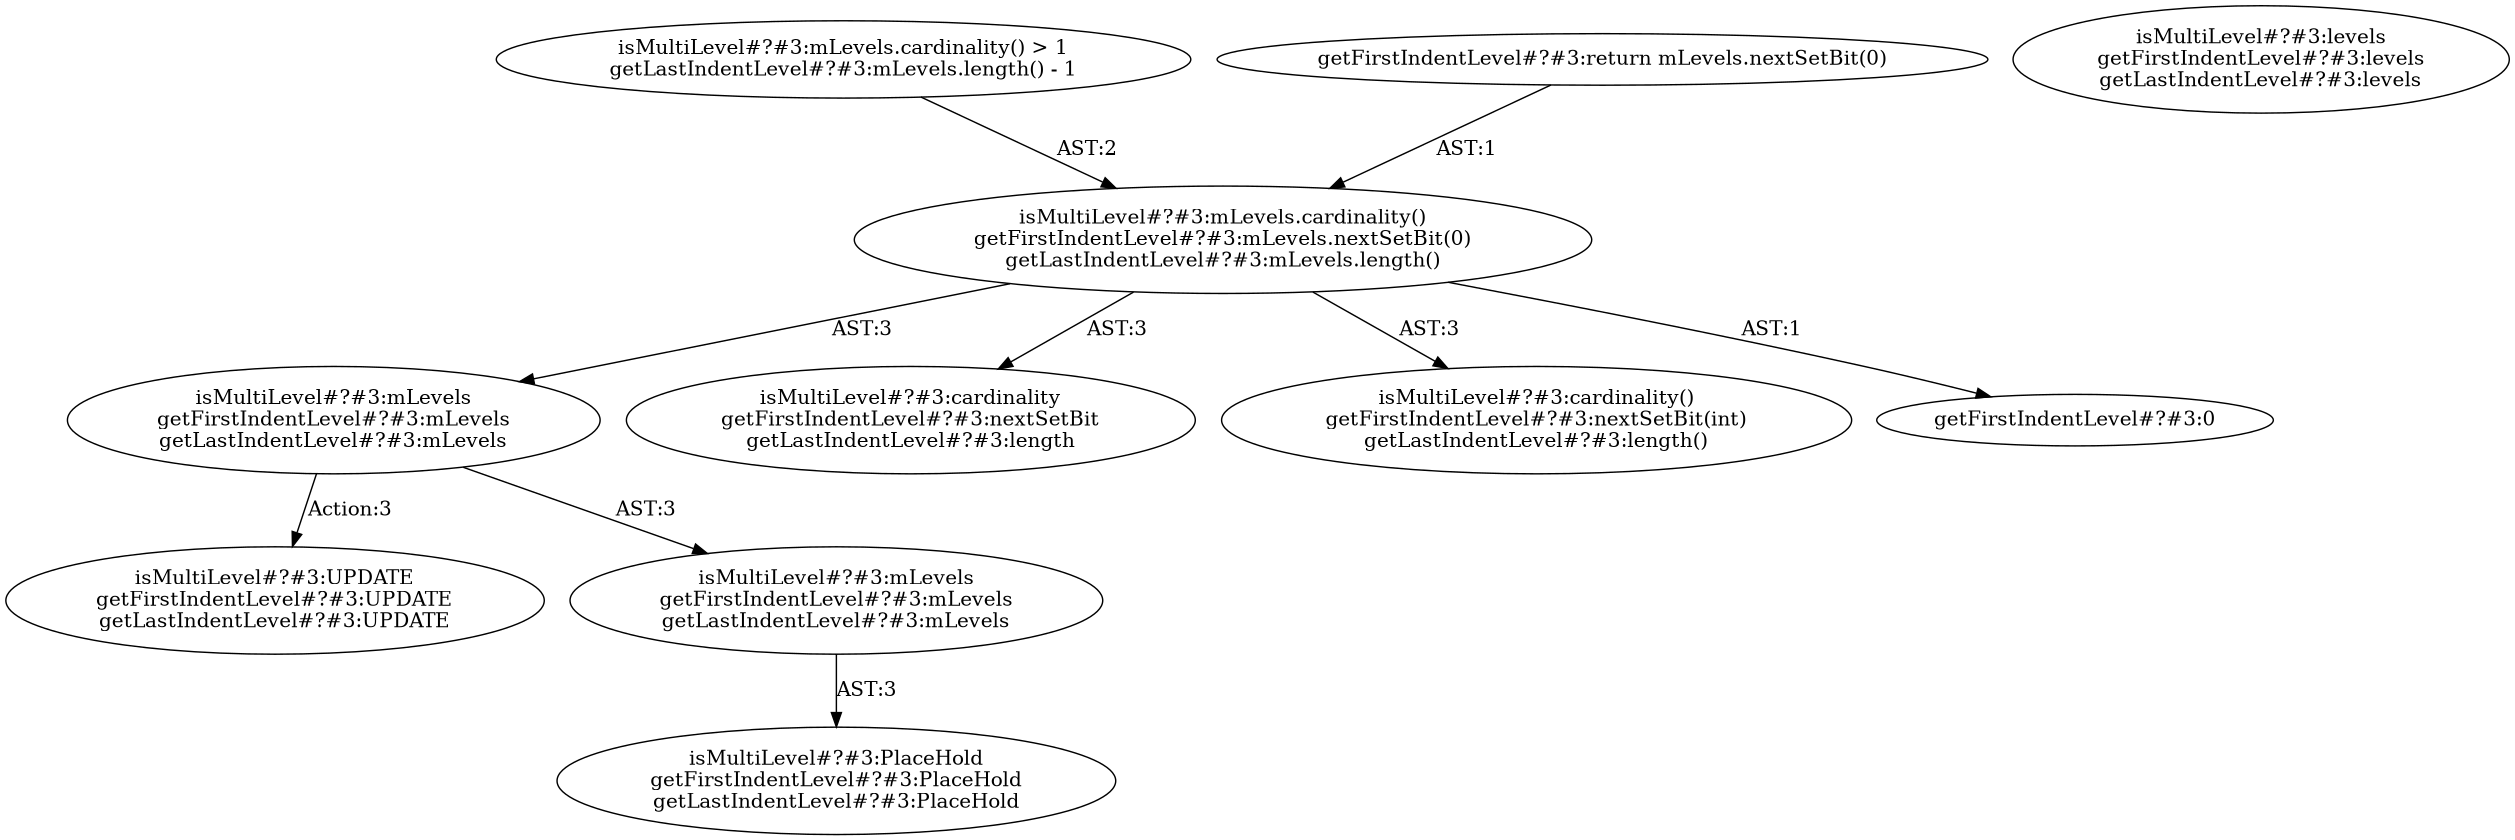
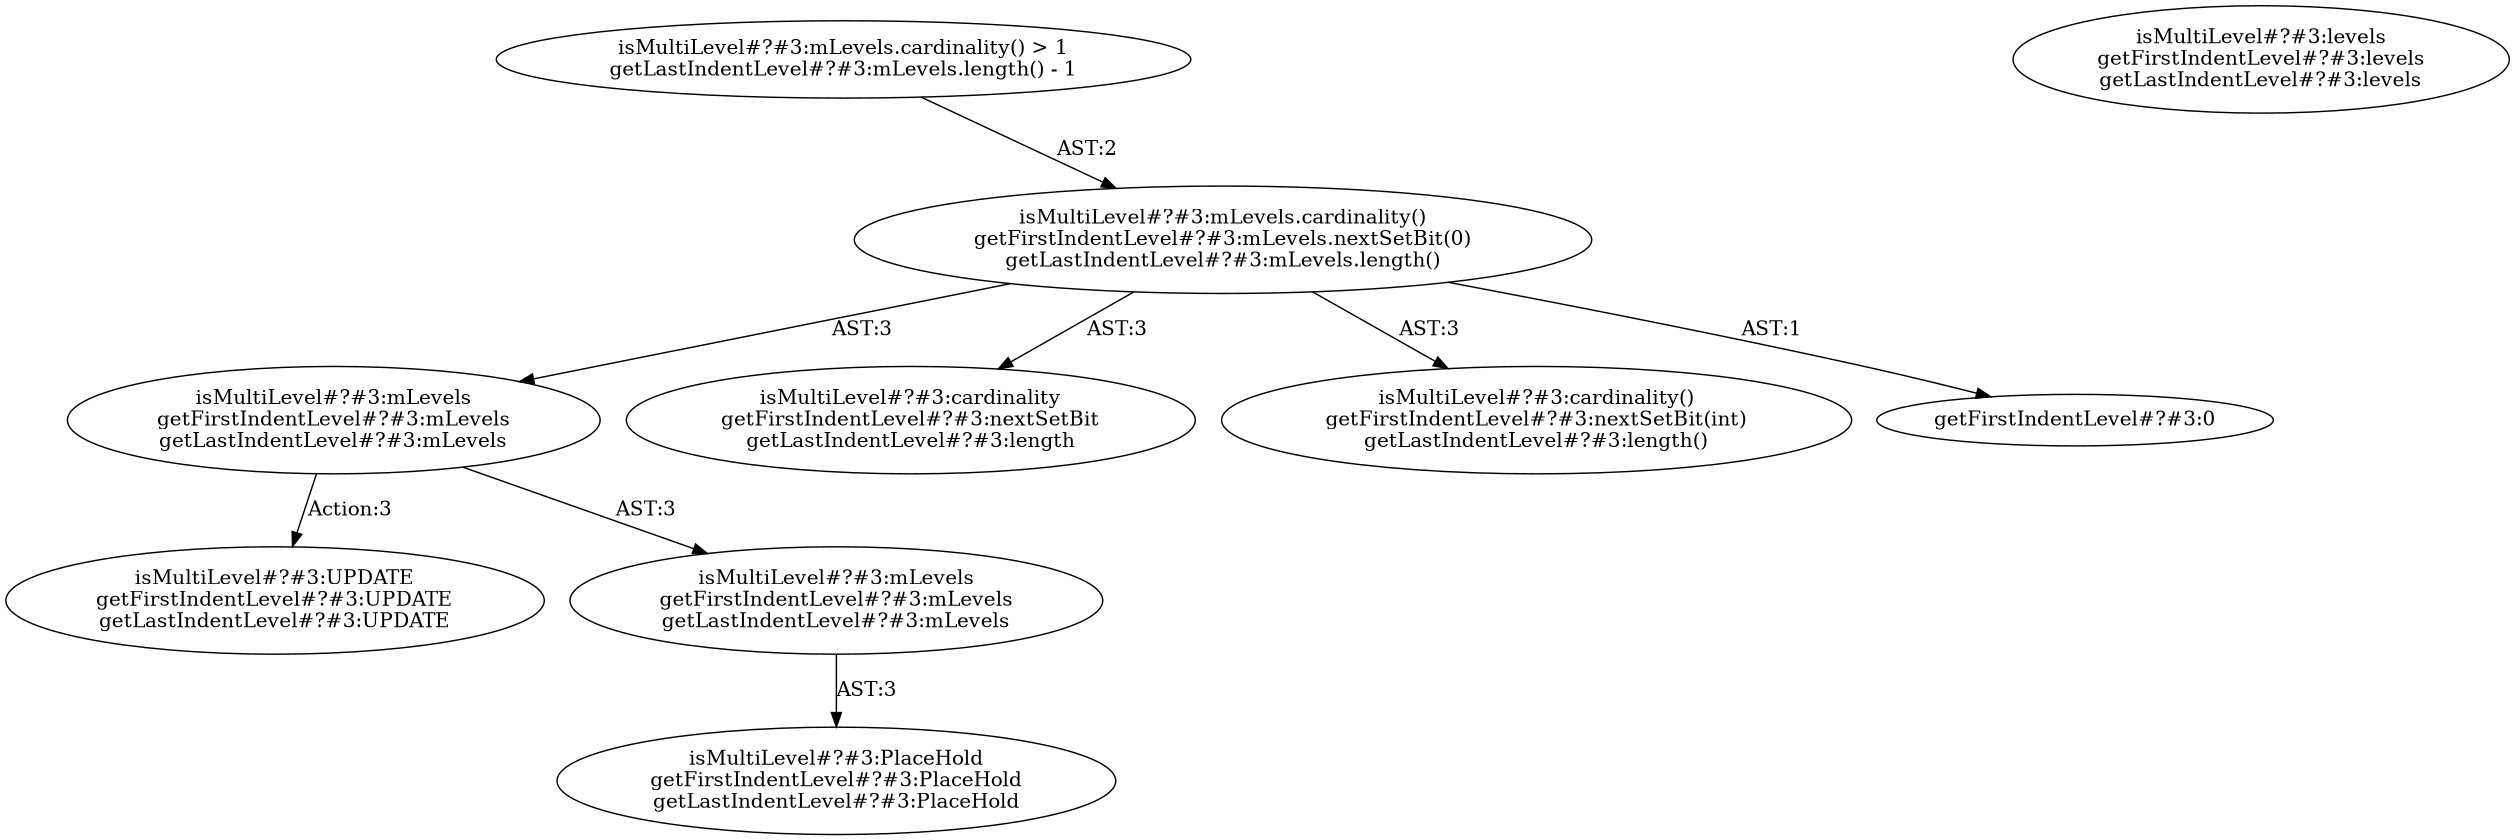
(1602, 59) -> none
